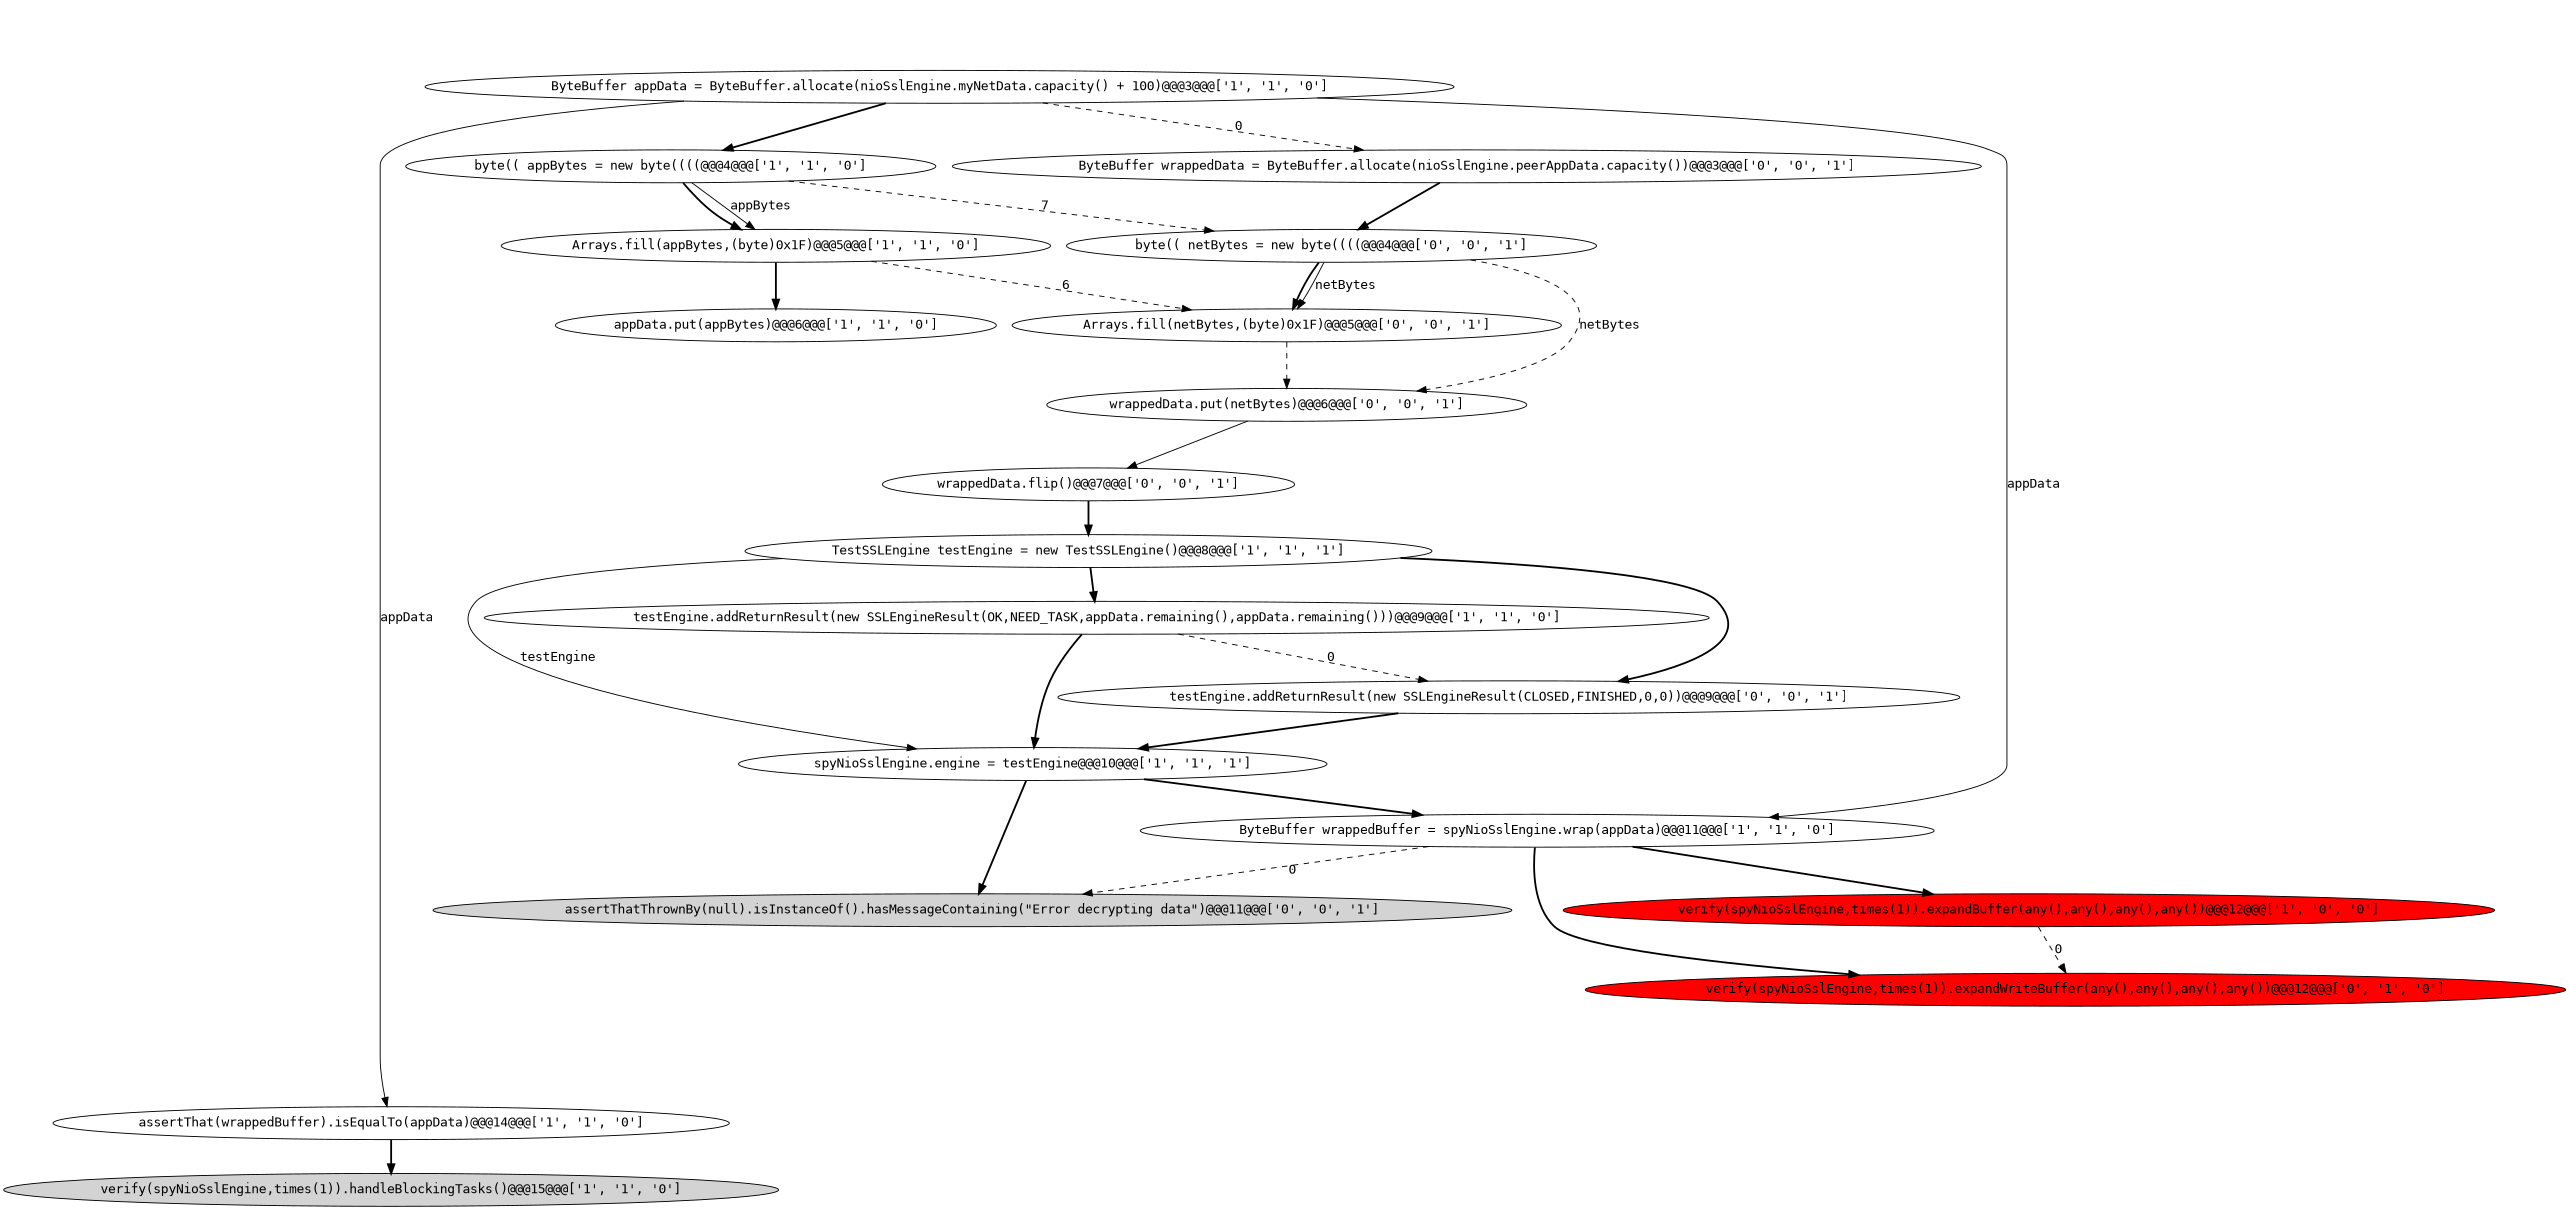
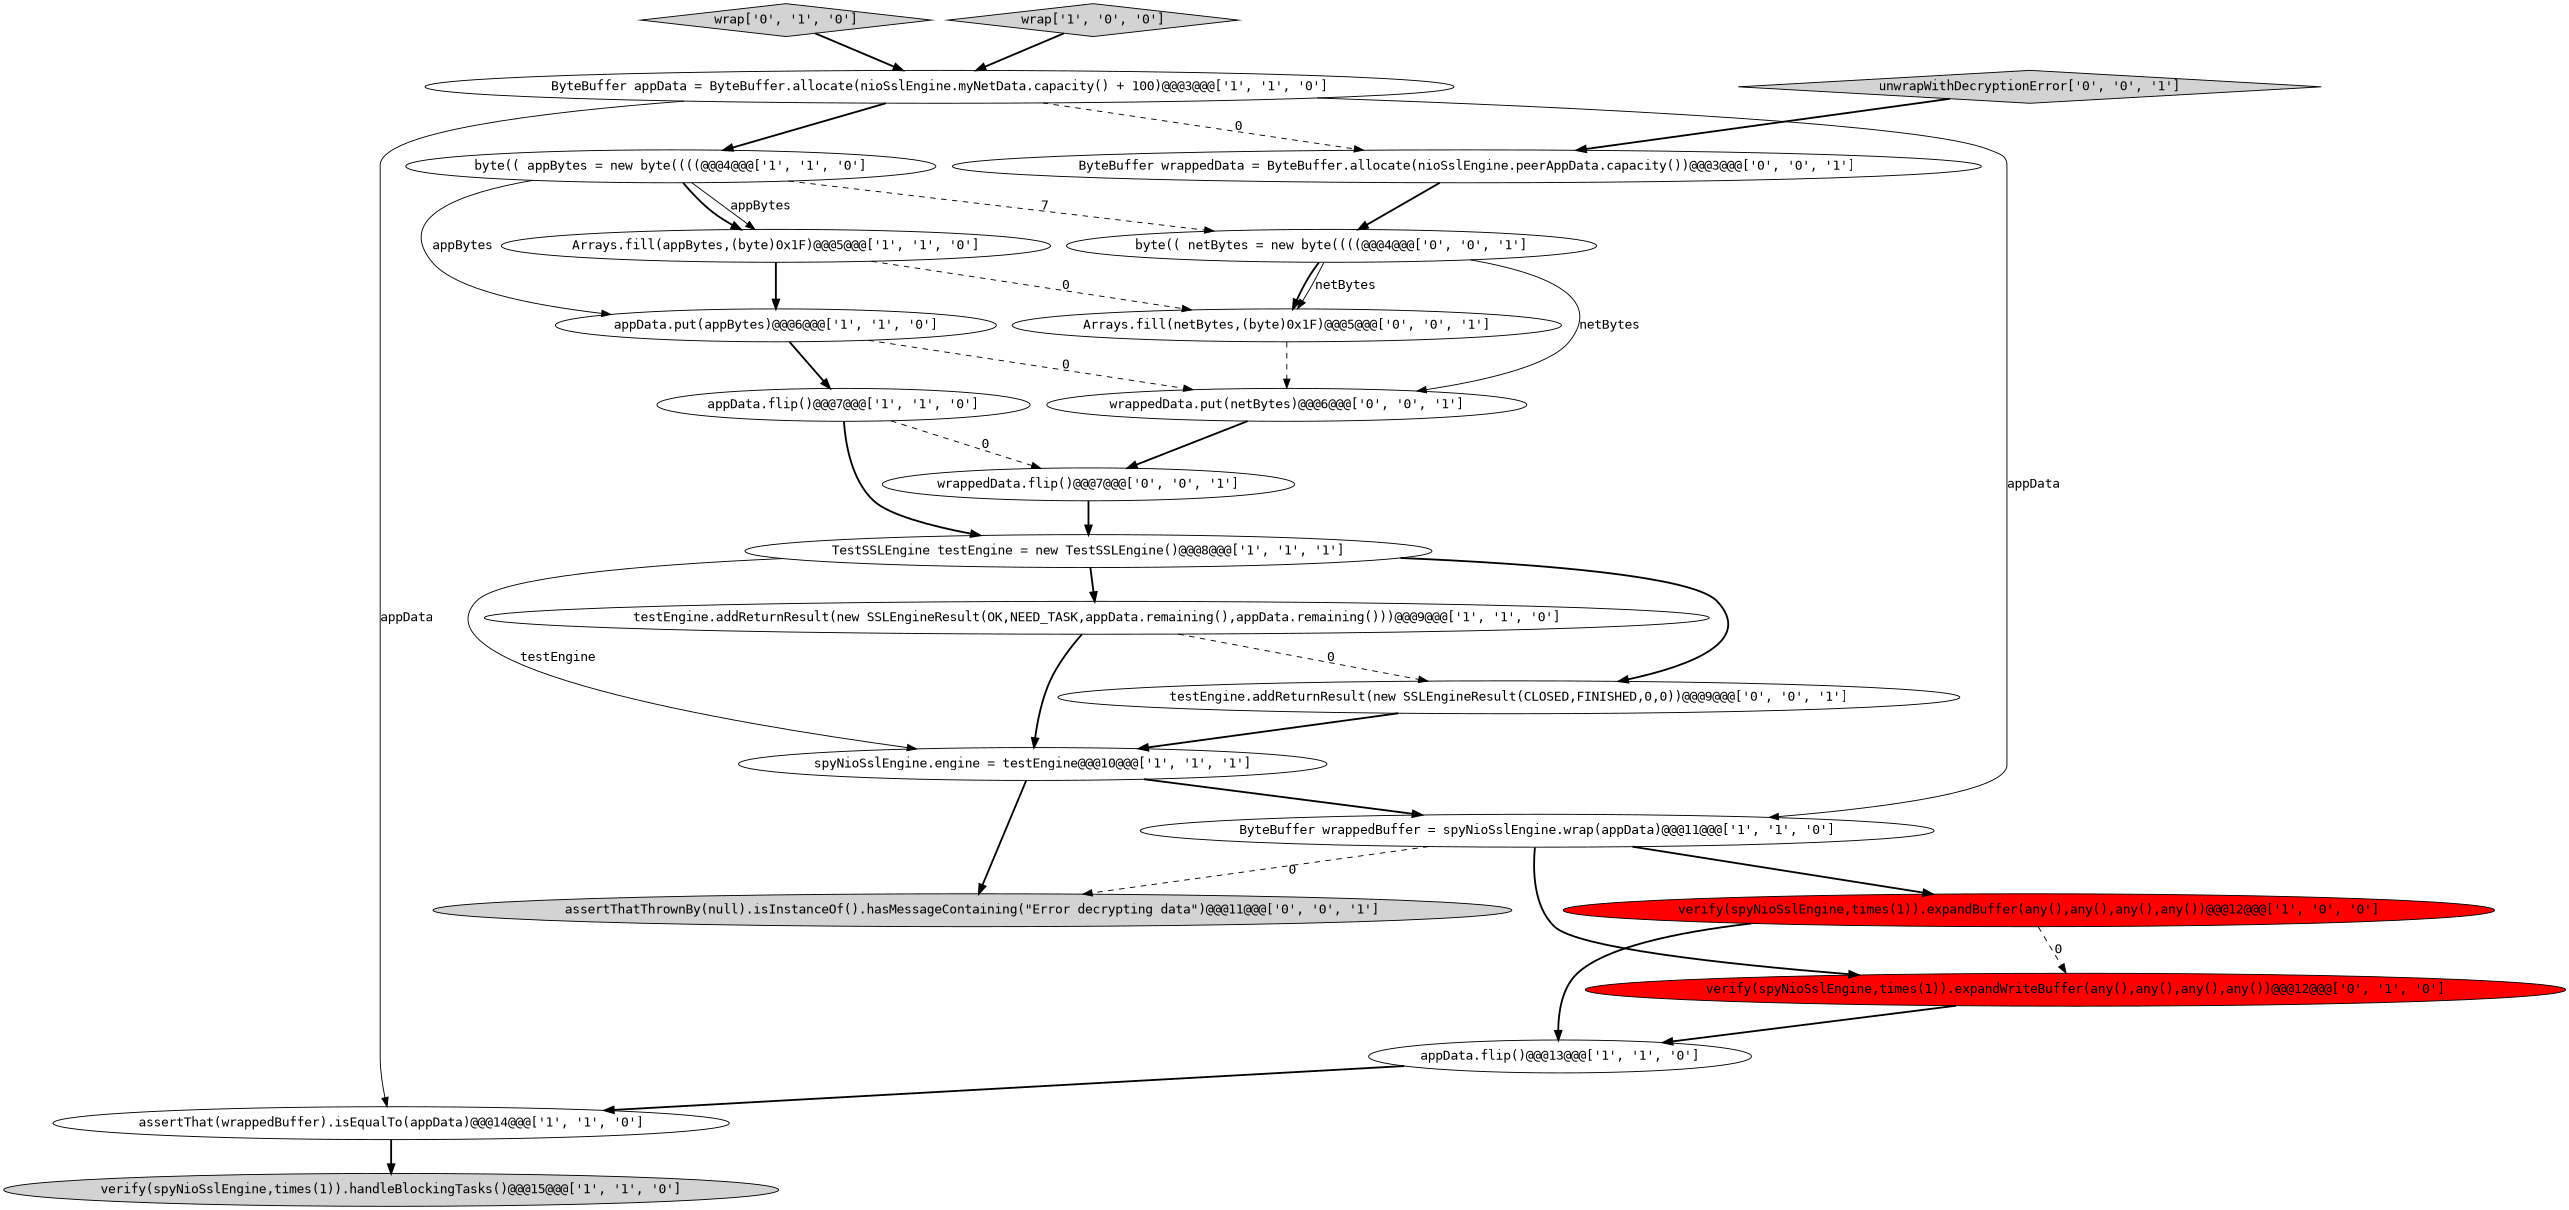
none -> (786, 20)
none -> (1093, 20)
none -> (2030, 87)
none -> (439, 269)
(1066, 286) -> (1066, 286)
(1570, 340) -> (1570, 340)
none -> (1026, 364)
none -> (844, 405)
(1192, 443) -> (1192, 443)
none -> (1560, 1056)
